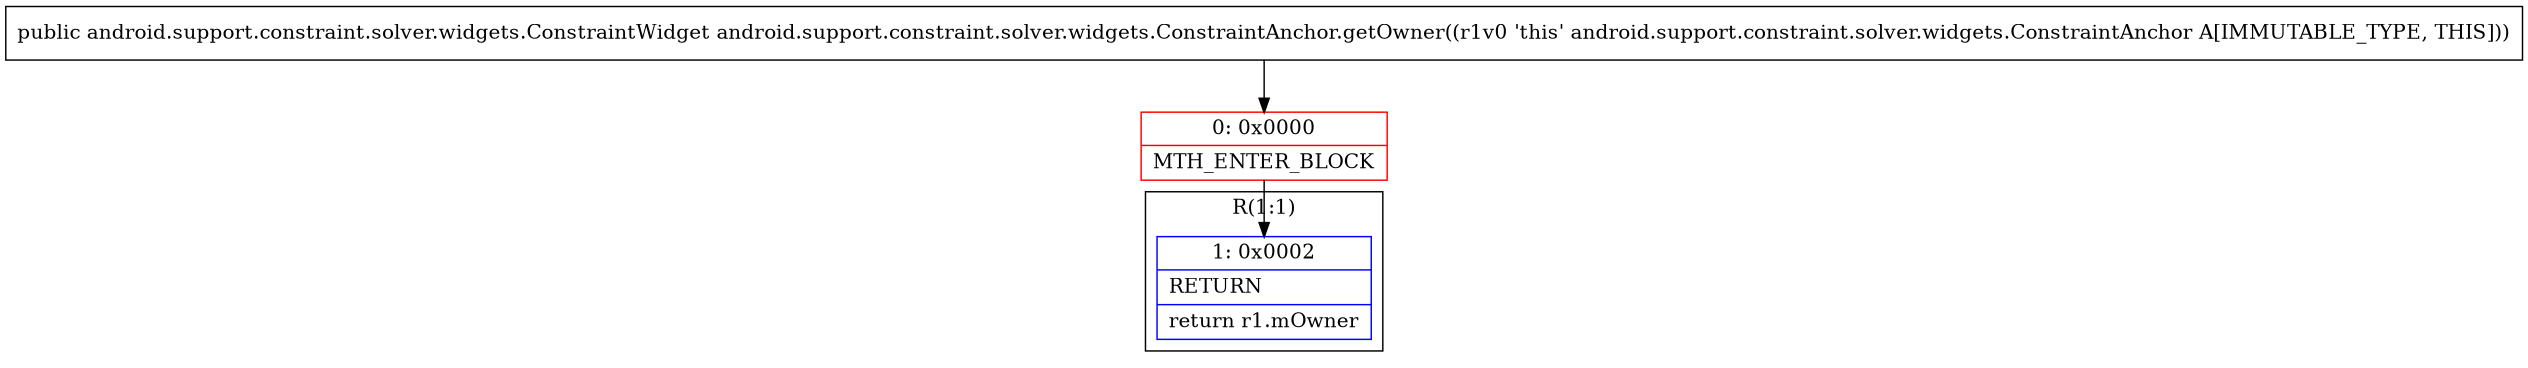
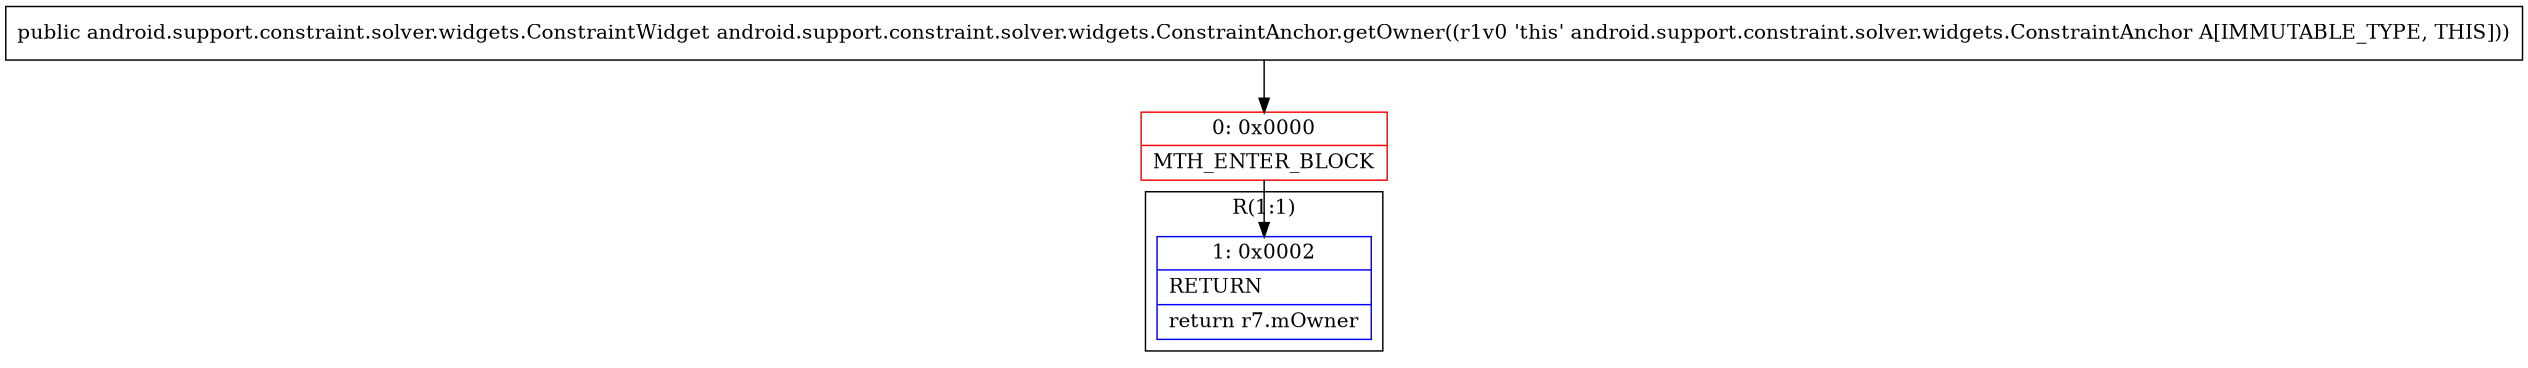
(1264, 321) -> (1264, 321)
